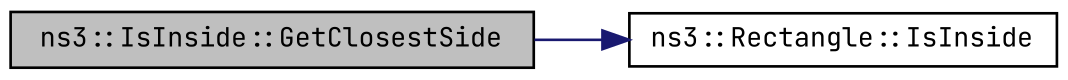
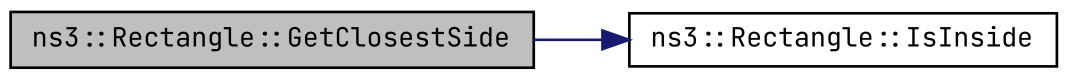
(272, 40) -> (272, 40)
